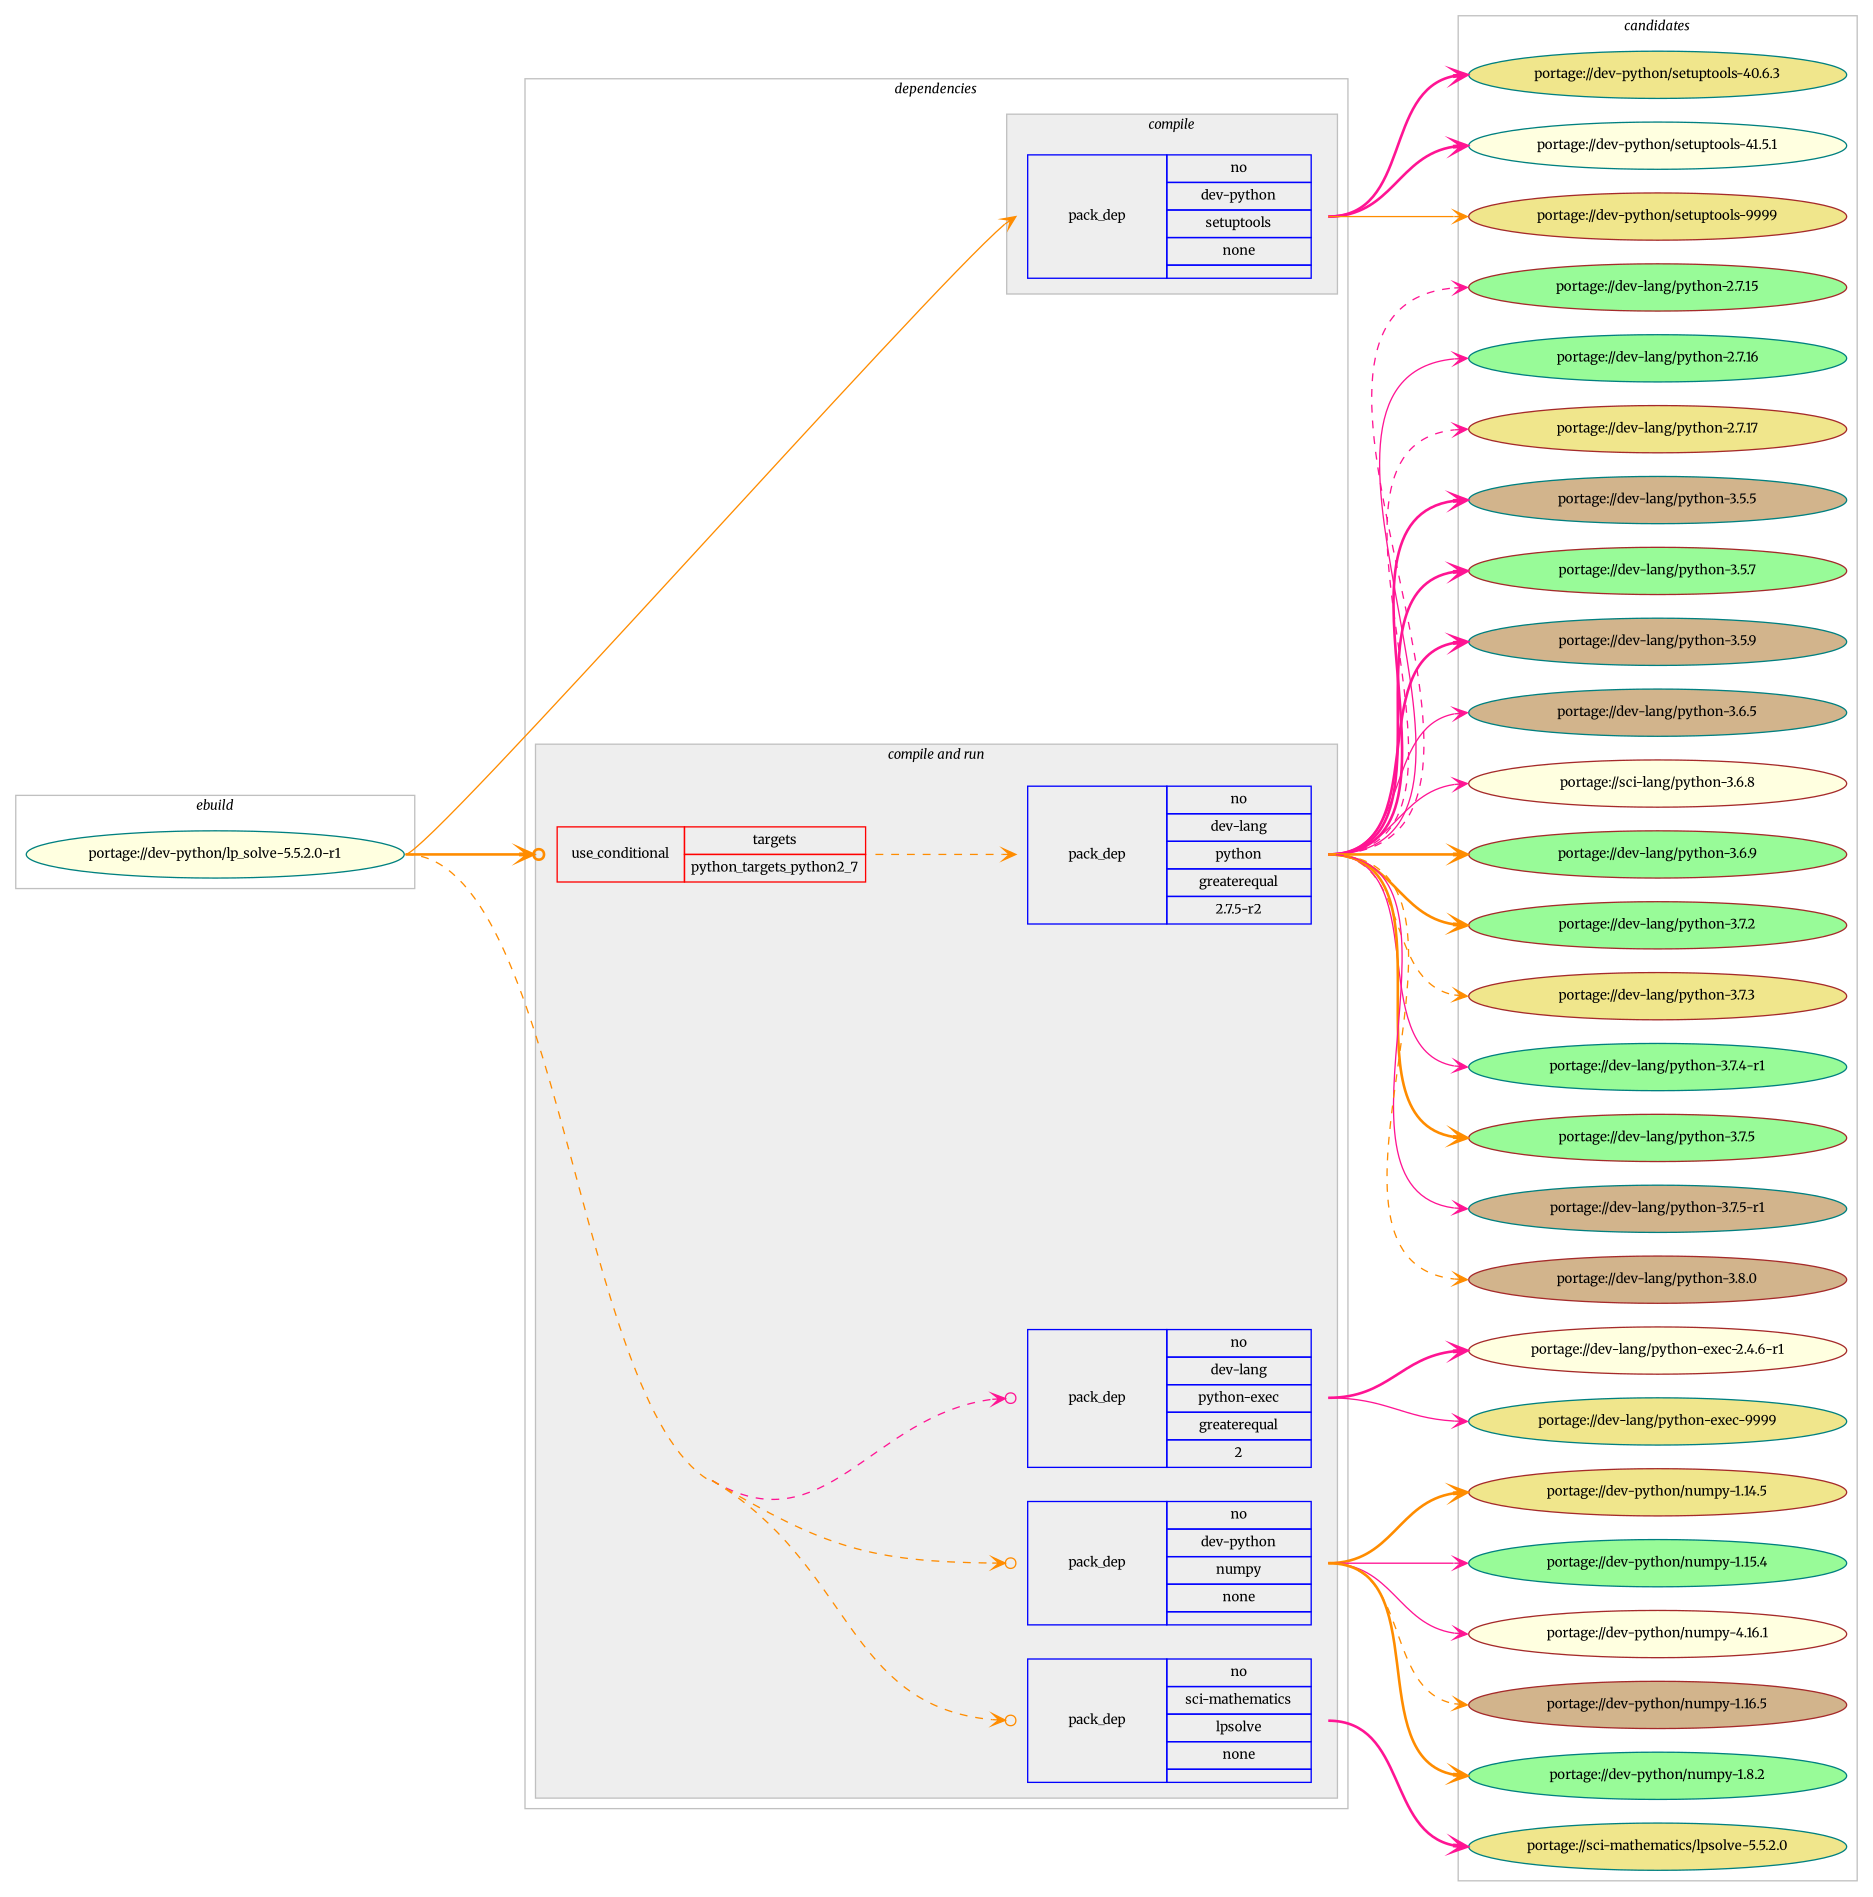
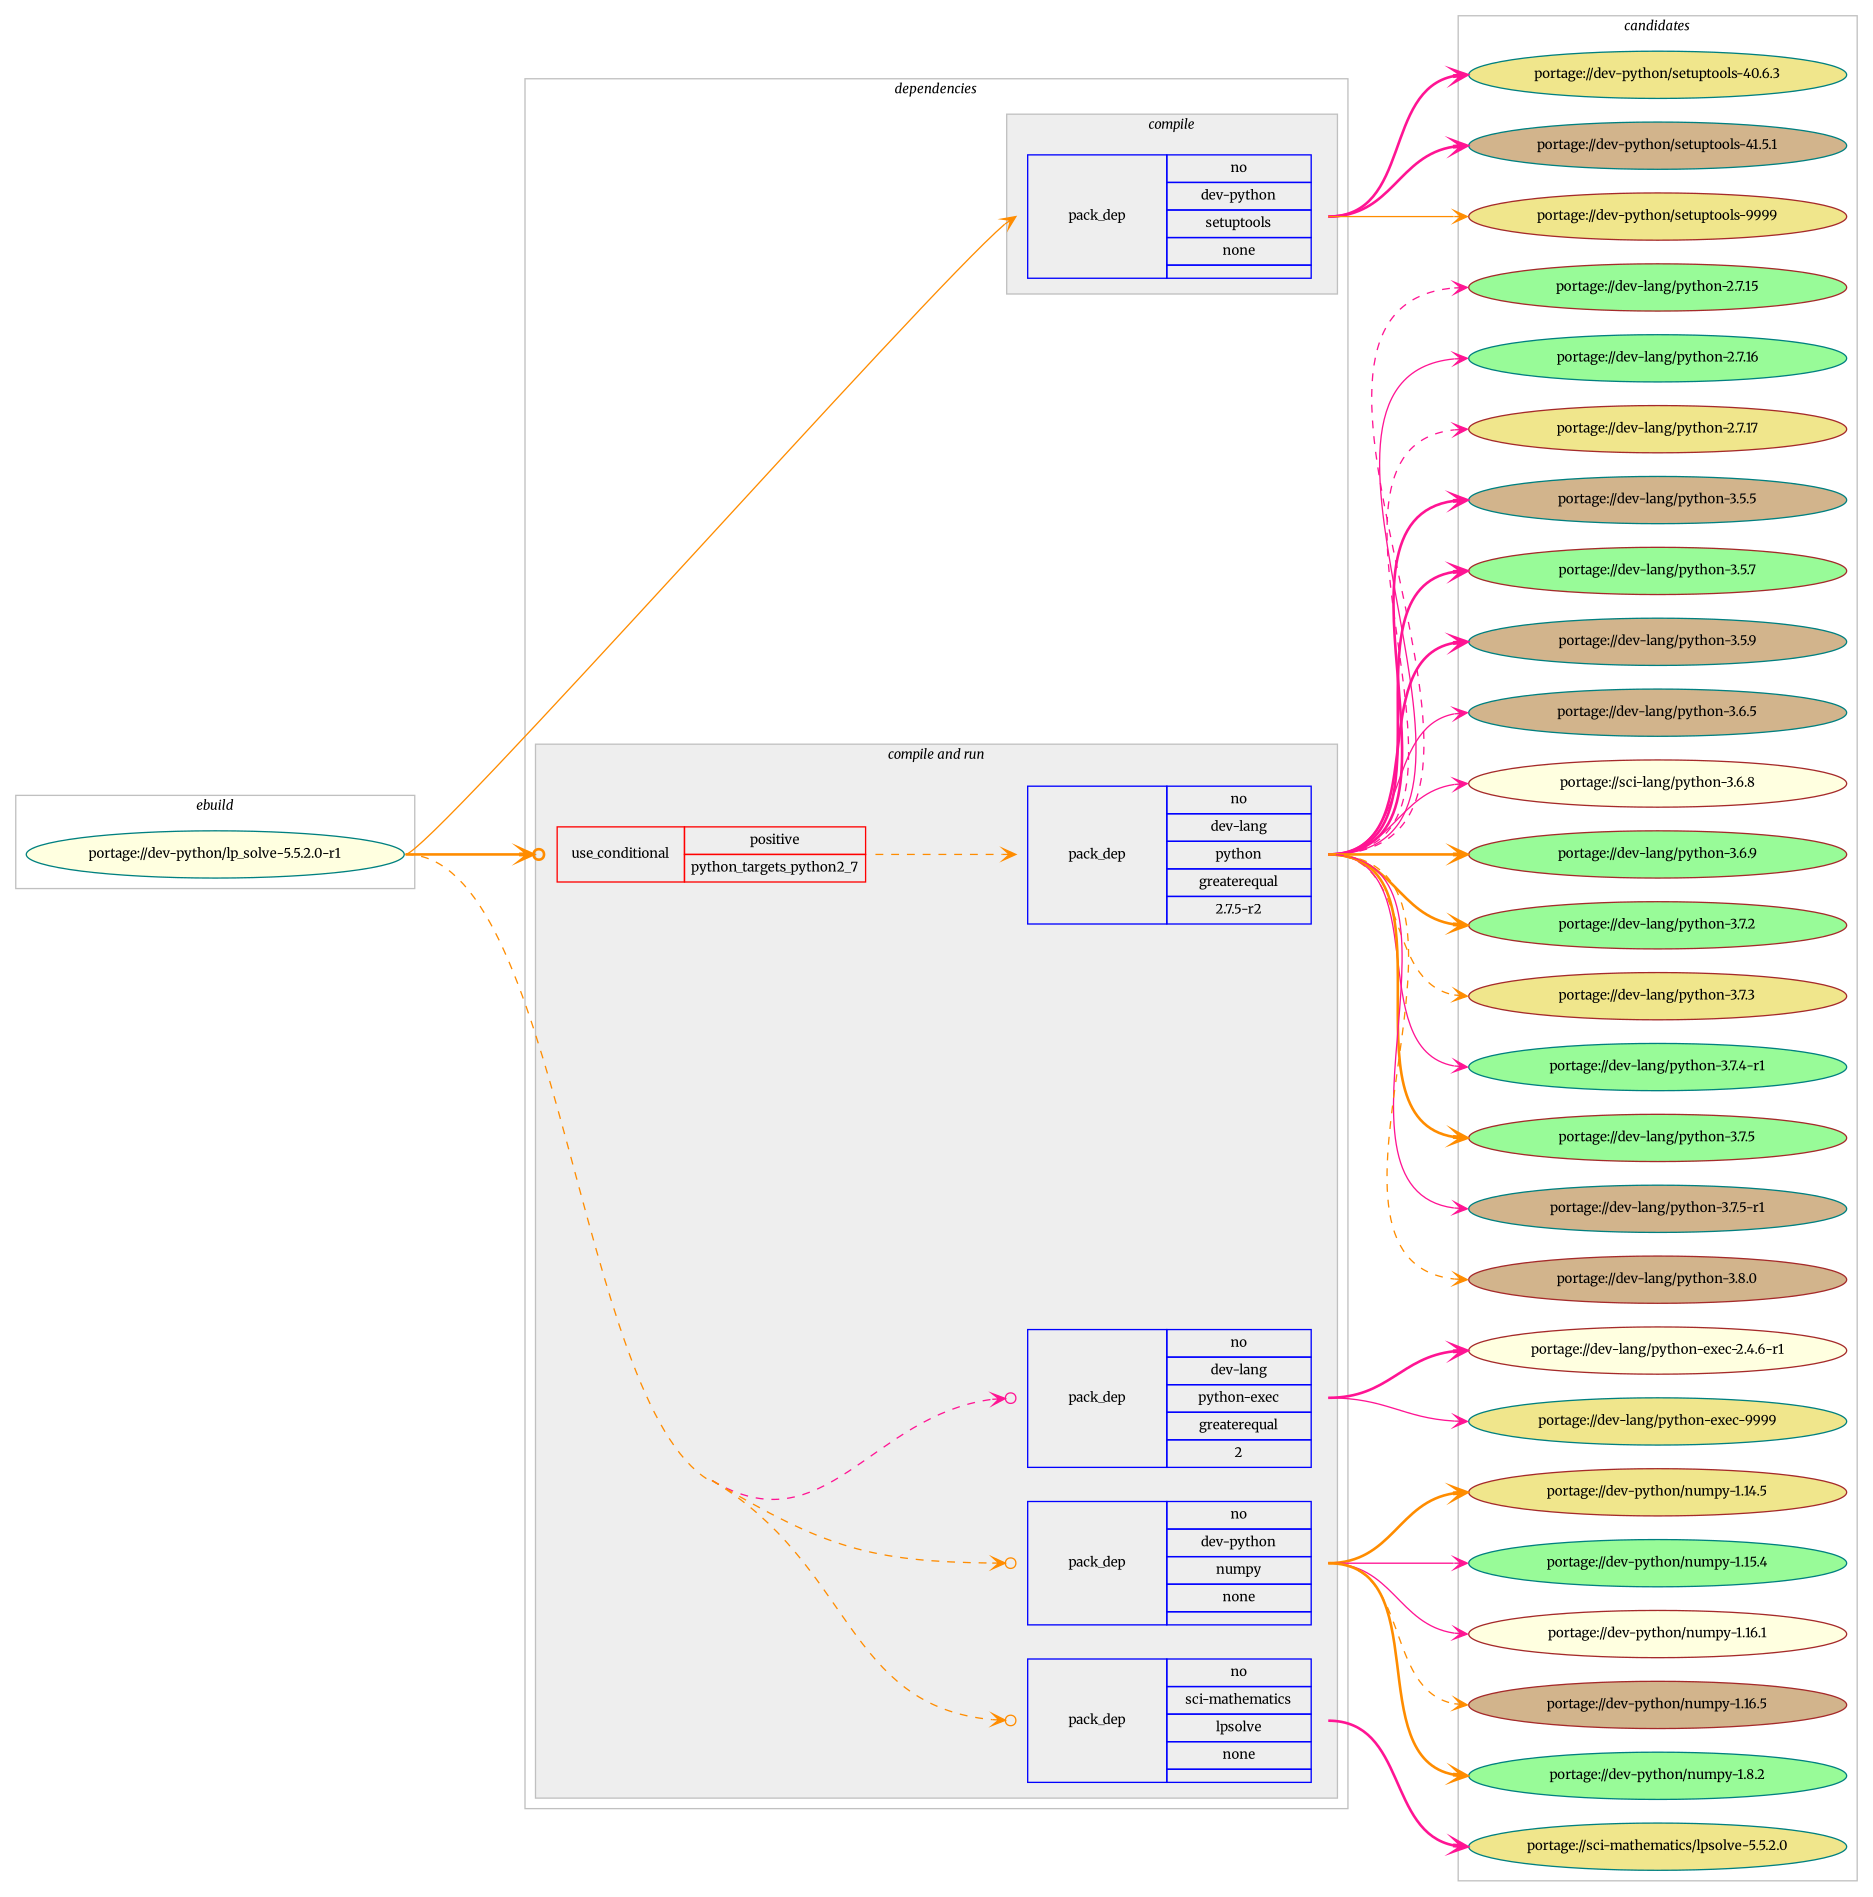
(1658, 146) -> (1658, 146)
(775, 840) -> (775, 840)
(1658, 1634) -> (1658, 1634)
